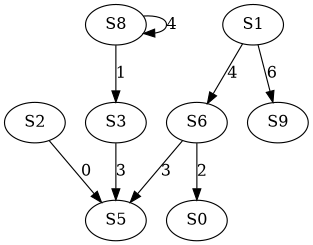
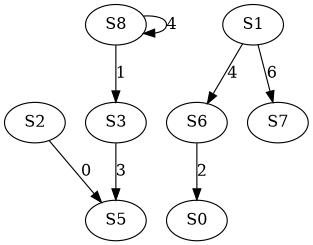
(278, 123) -> (278, 123)
(160, 167) -> none
